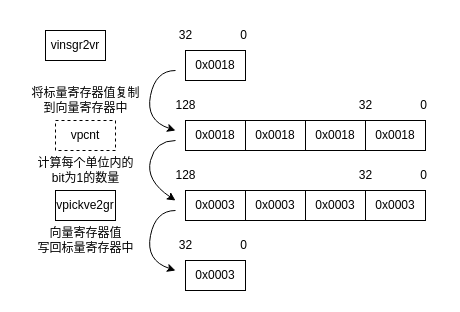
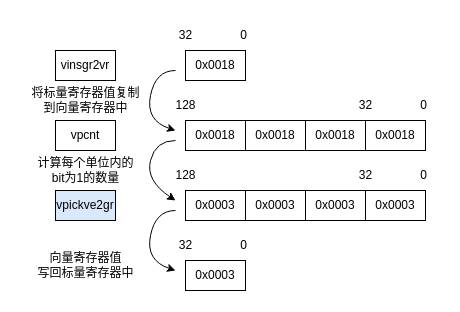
(76, 46) -> (86, 66)
(86, 136) -> (86, 136)
(86, 206) -> (86, 206)
(86, 241) -> (86, 266)
